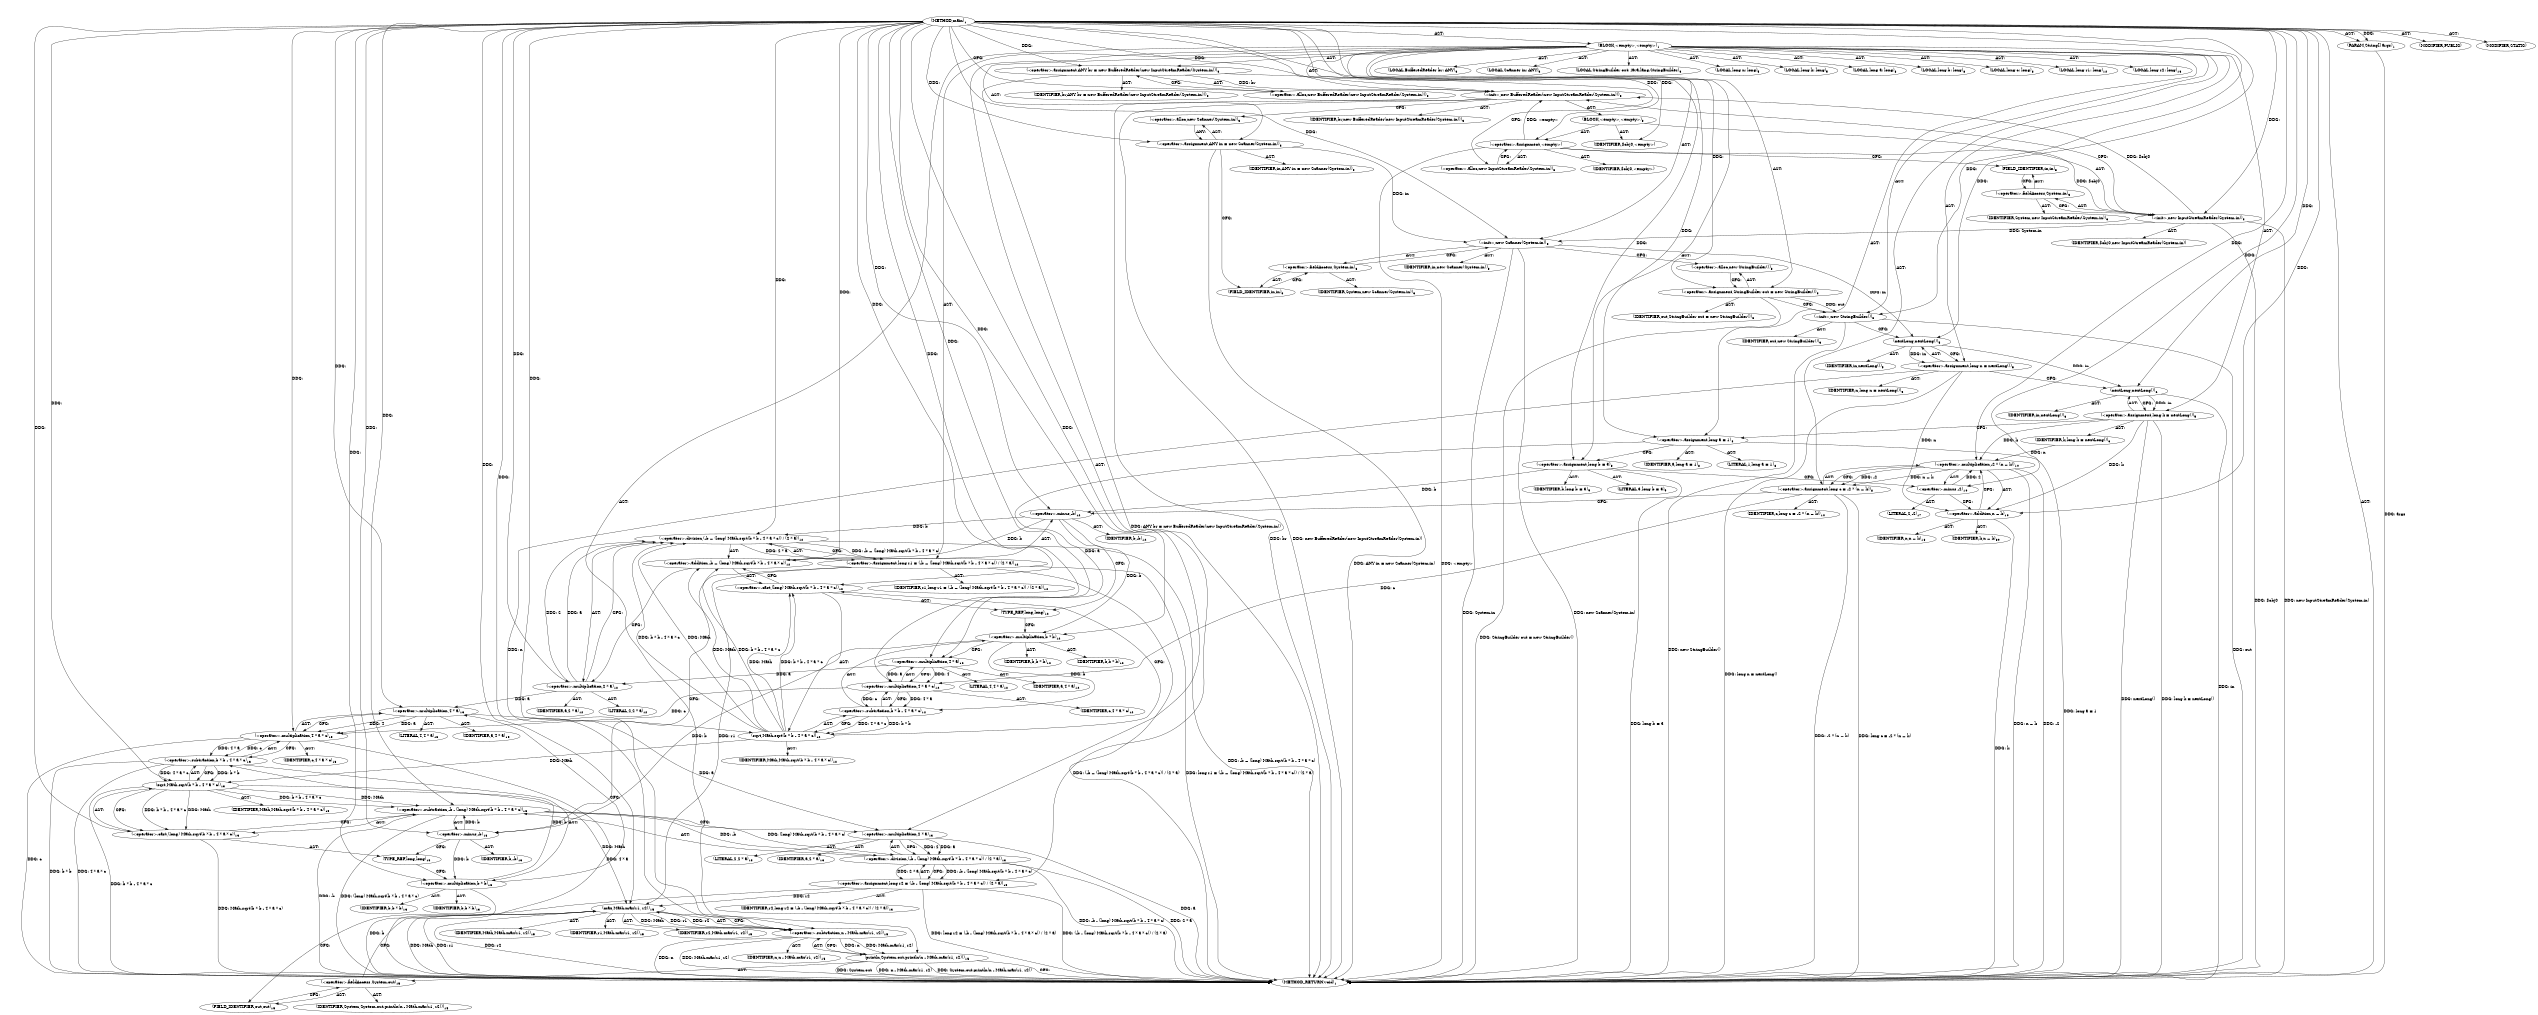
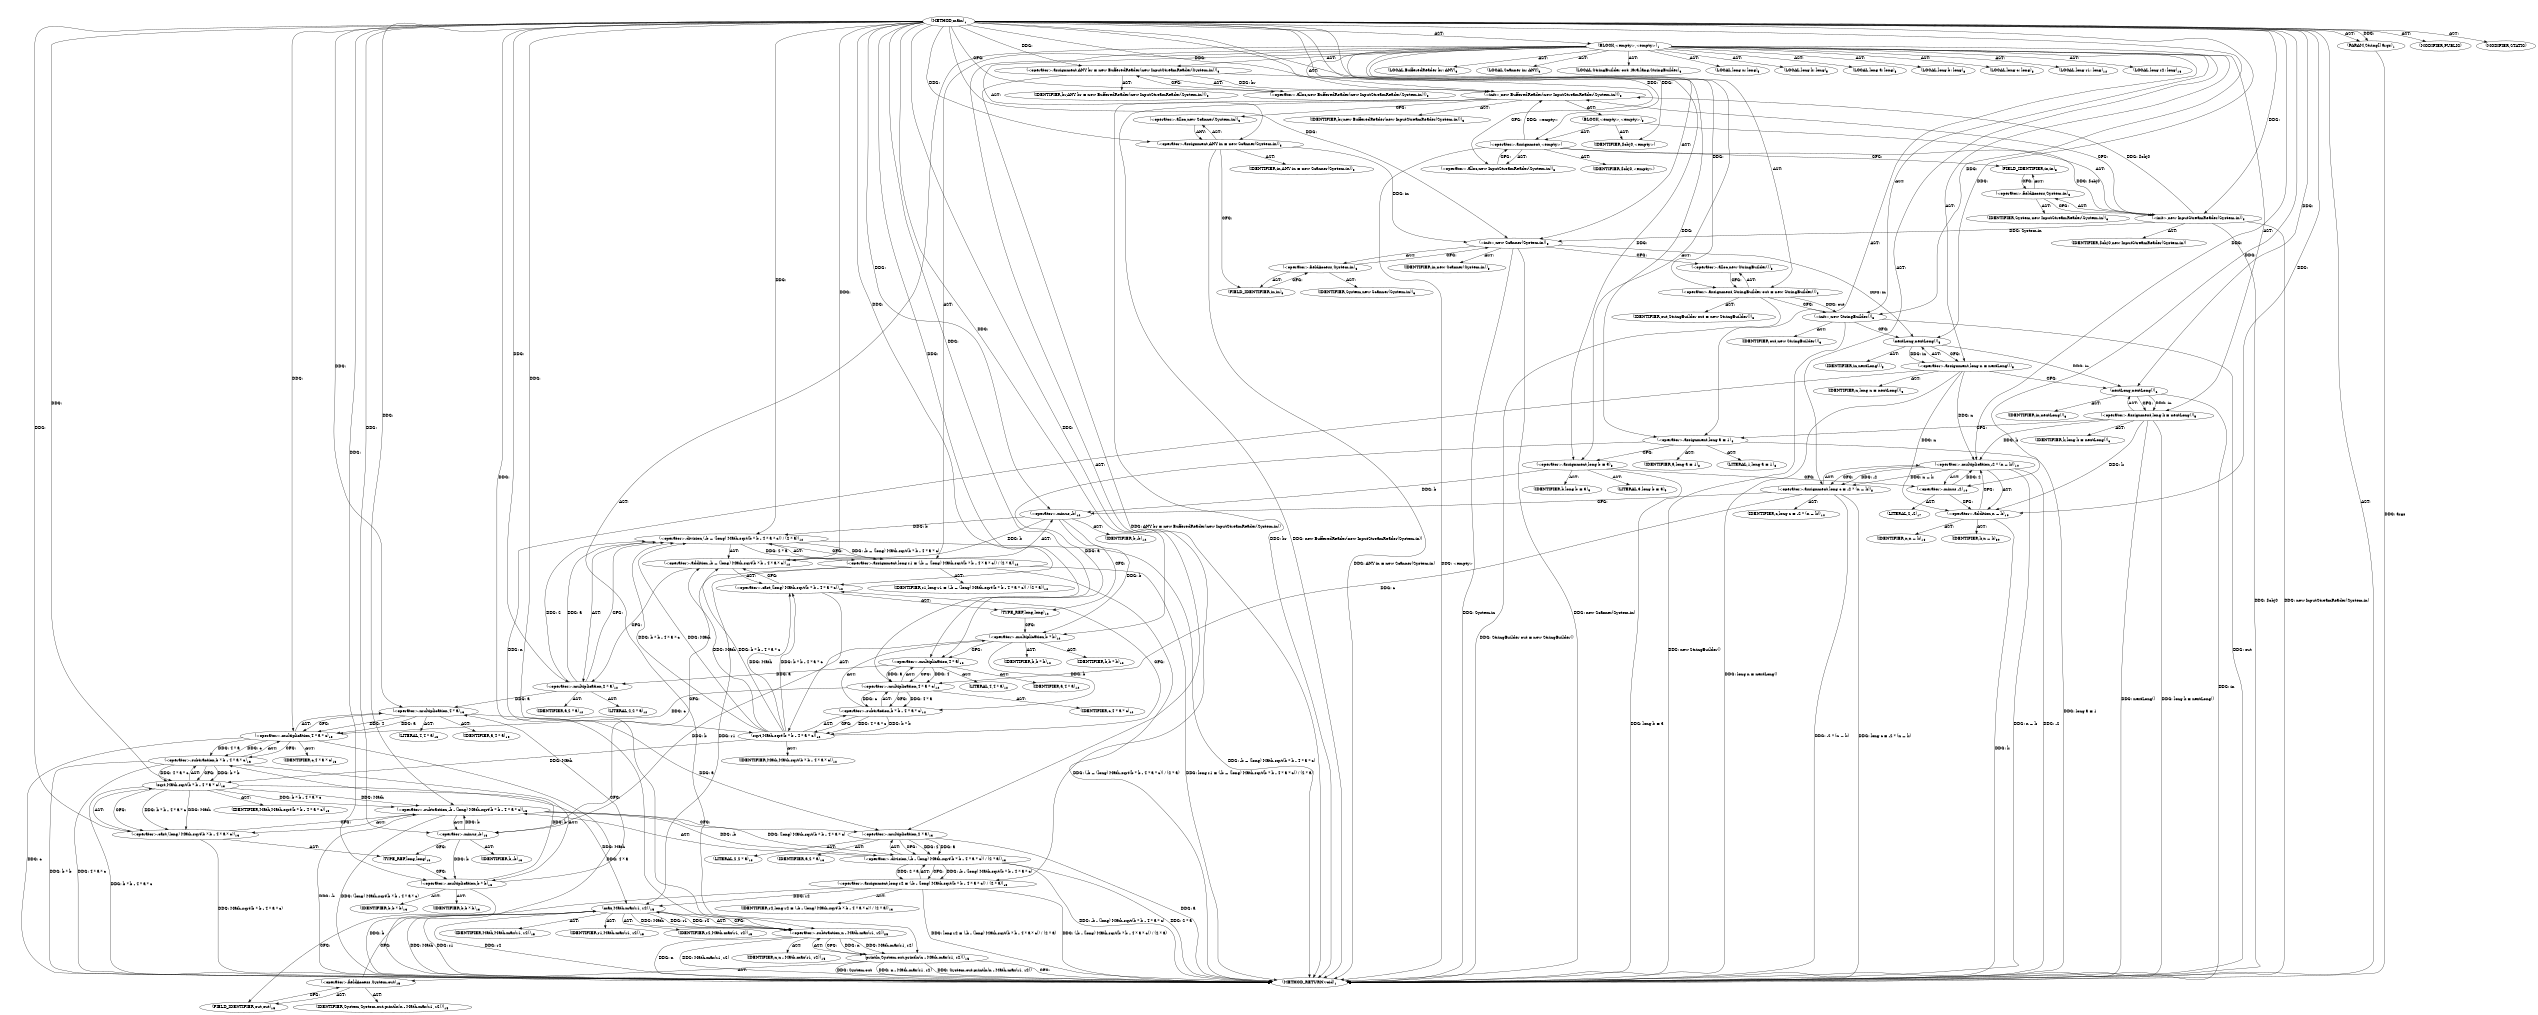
(482, 290) -> none
(2029, 452) -> (1958, 415)
(886, 933) -> (886, 933)
